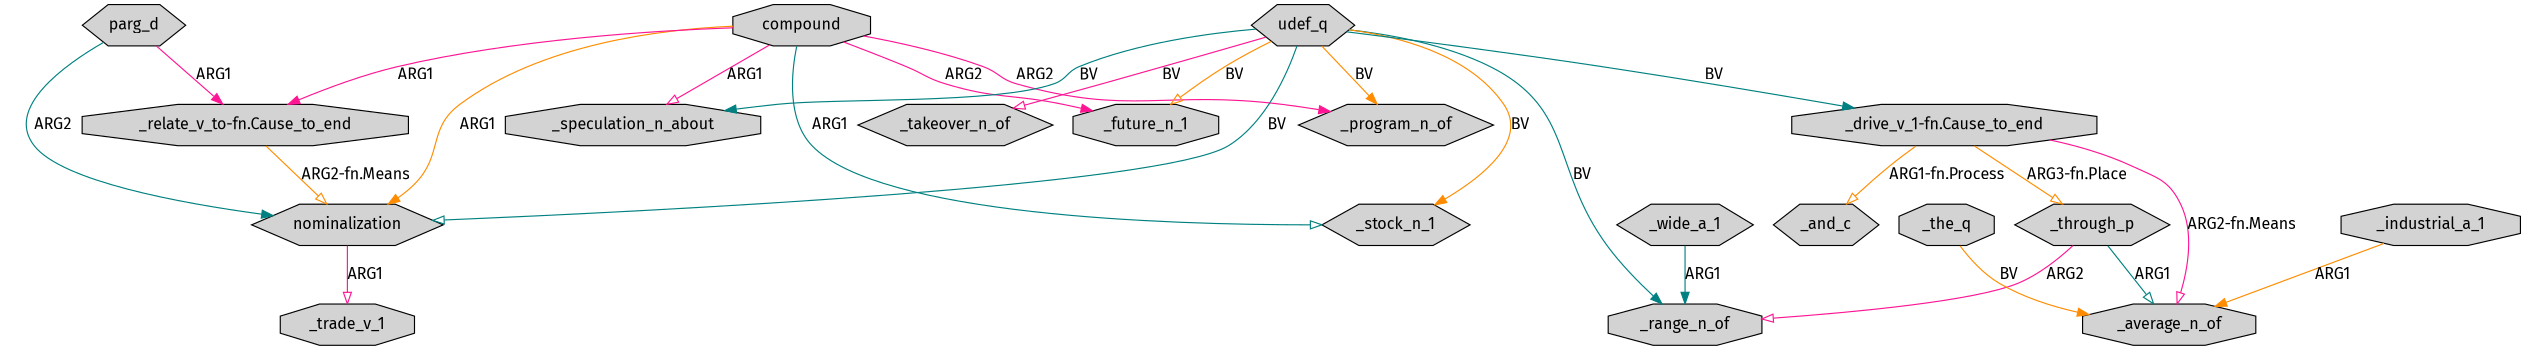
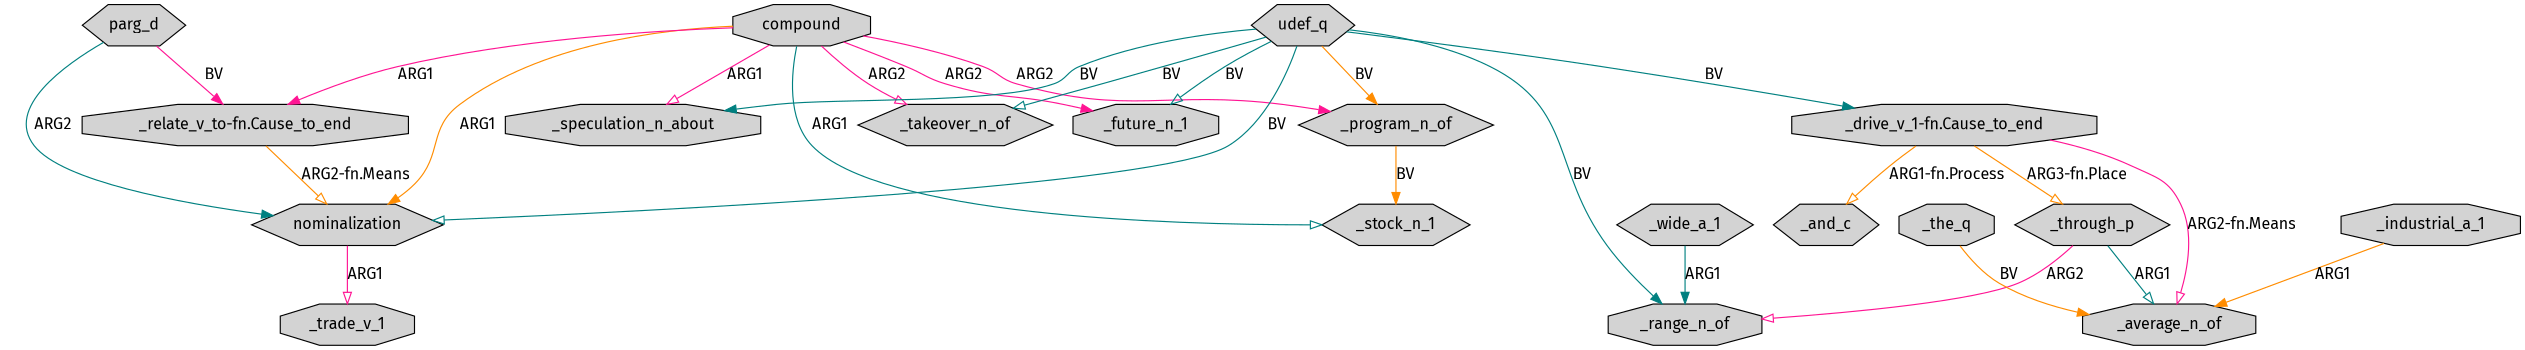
(1224, 67) -> (1224, 67)
(1146, 72) -> (1146, 72)
(214, 75) -> (214, 75)
none -> (857, 76)
(1487, 85) -> (1396, 169)
